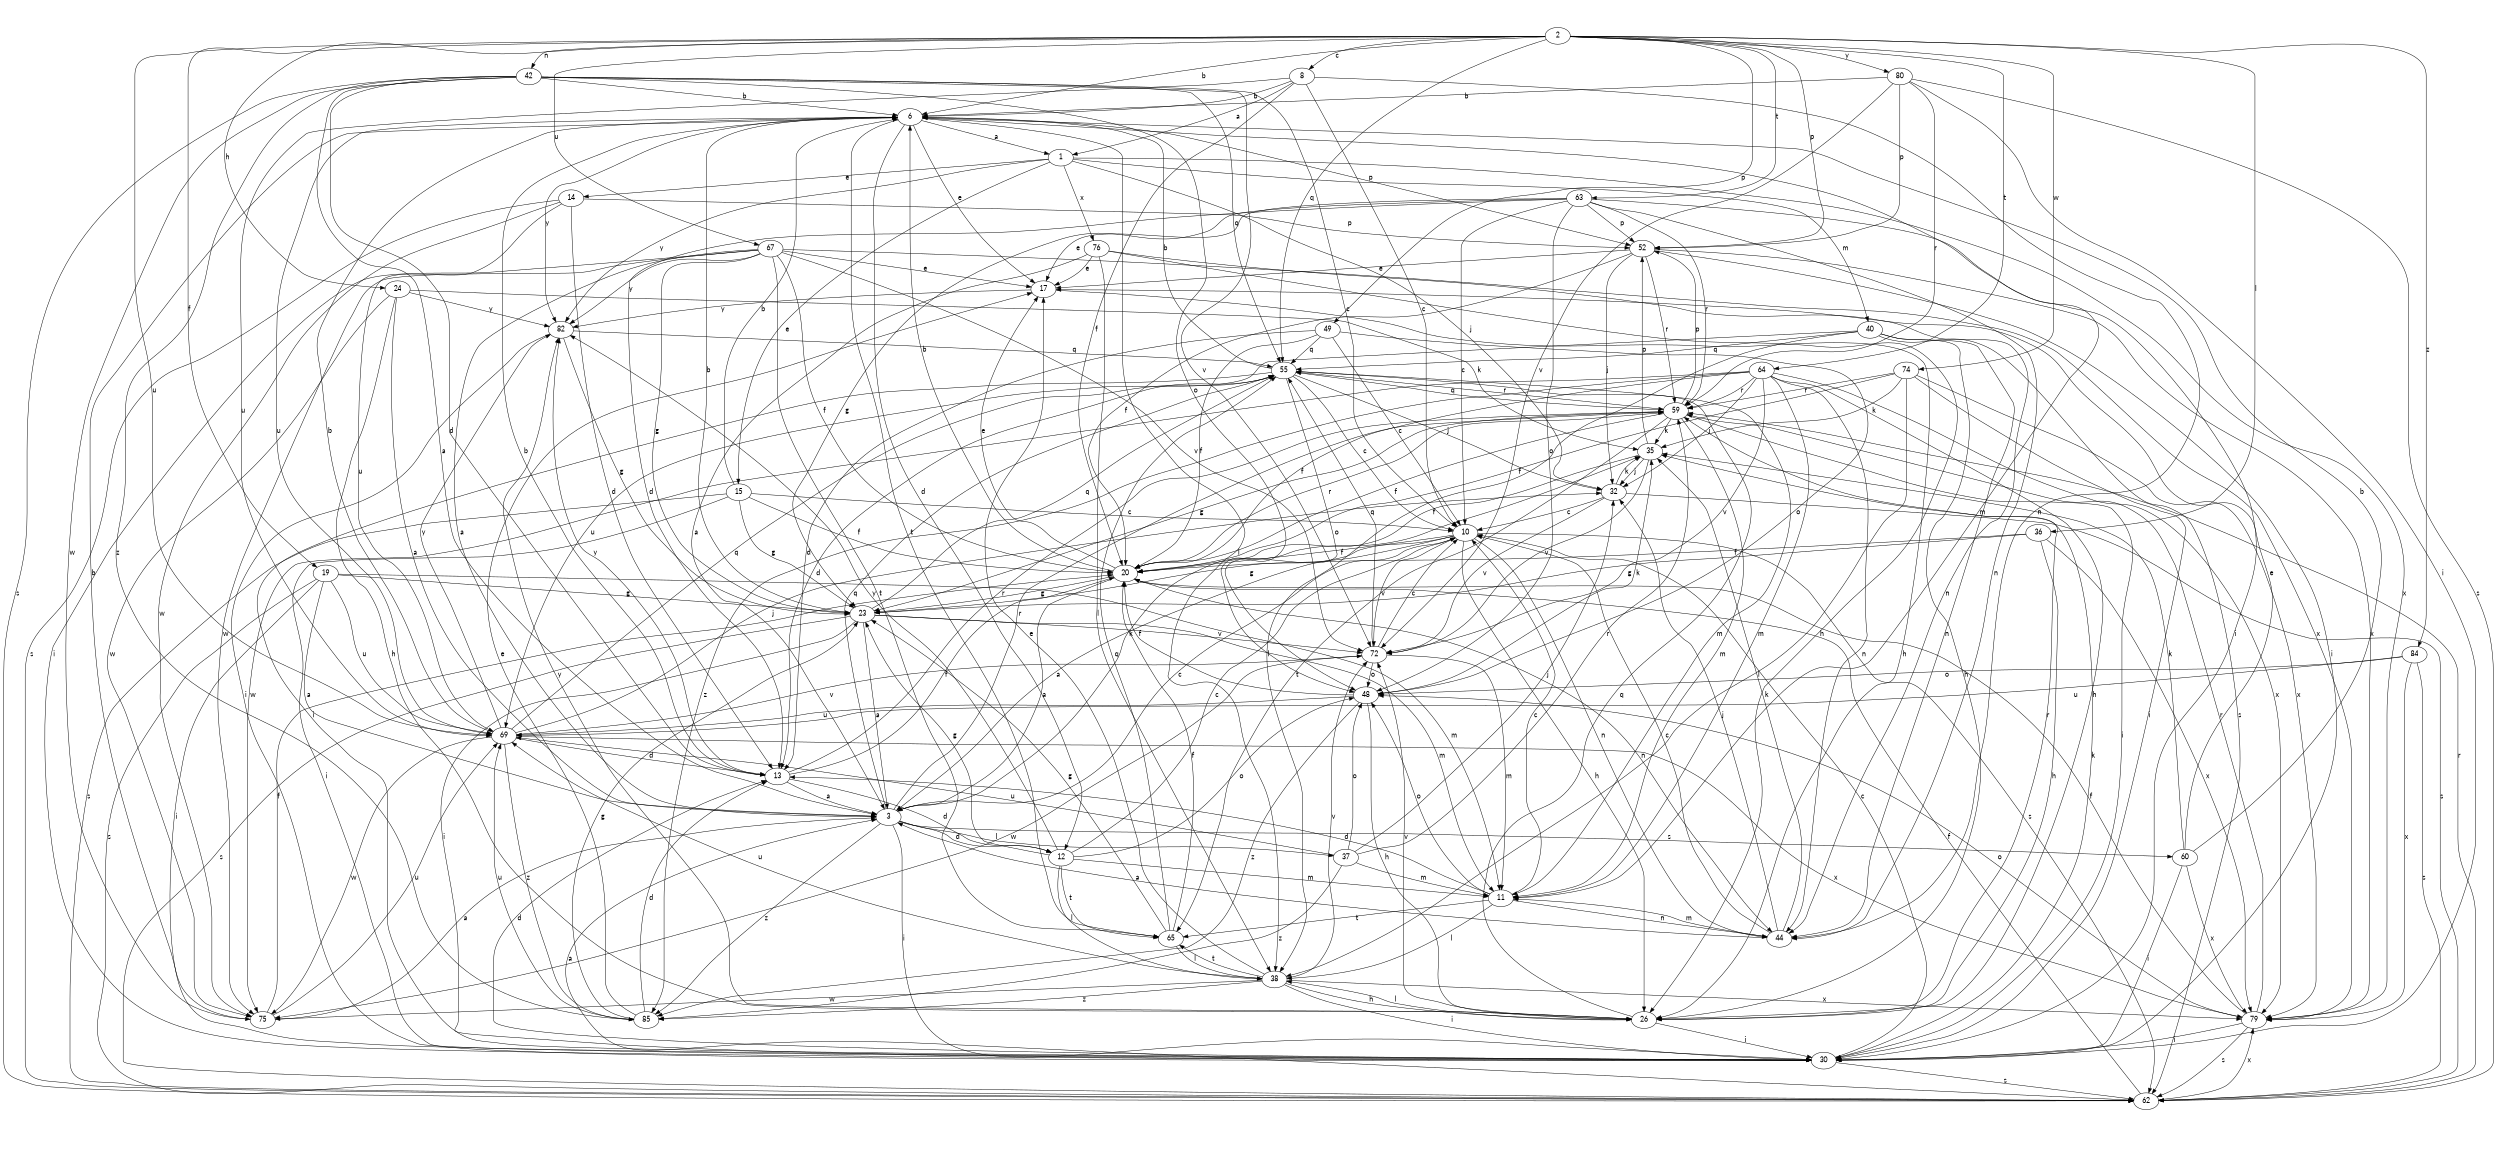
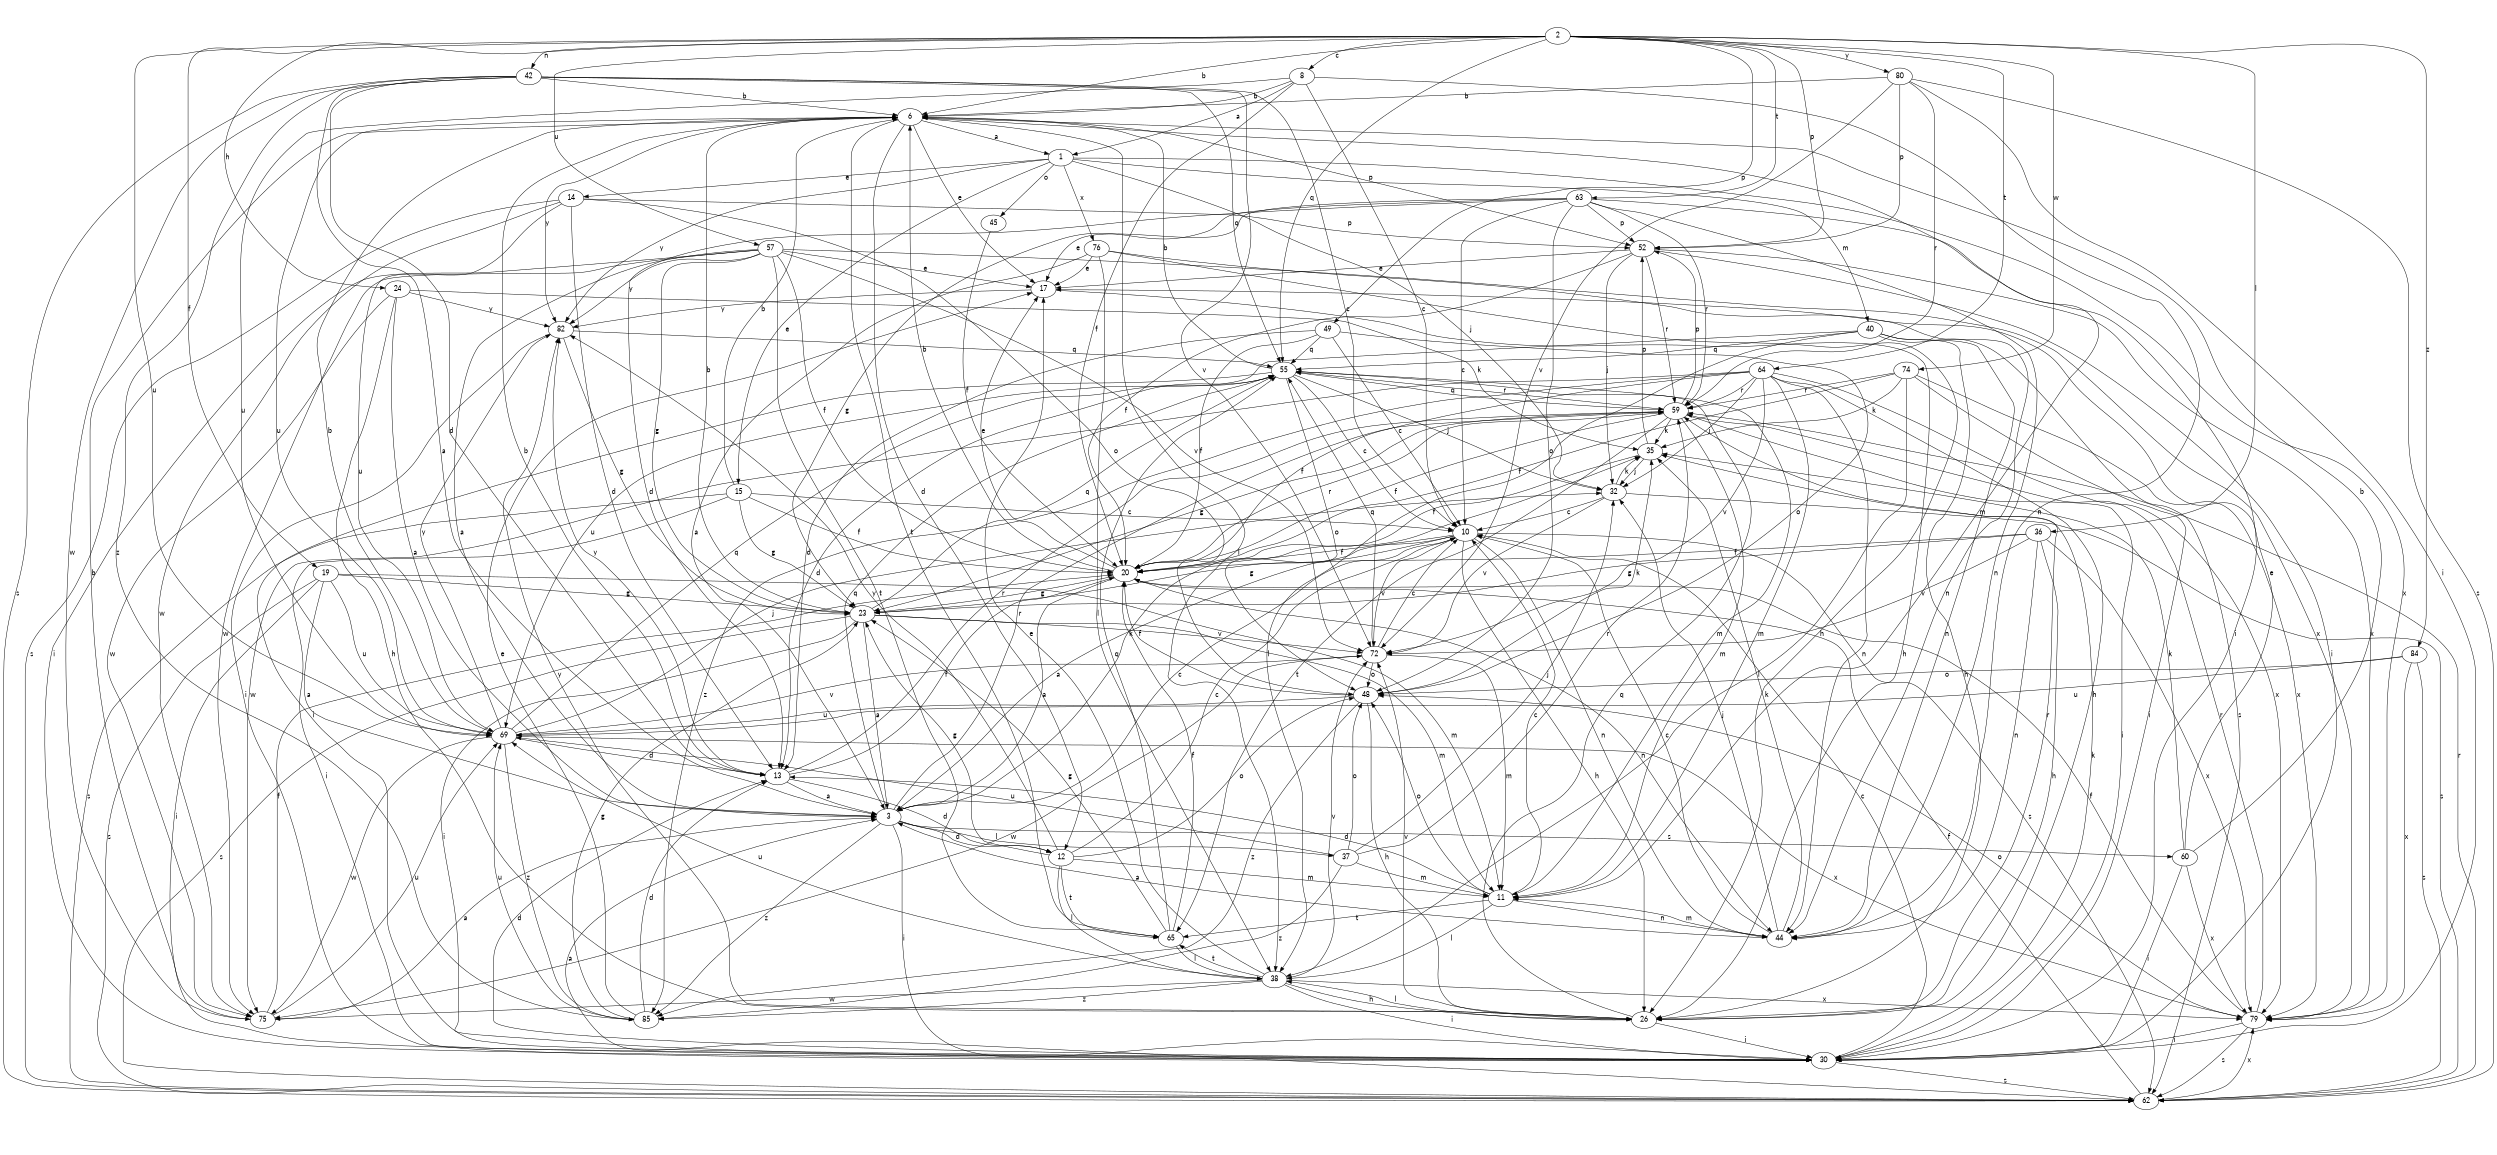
(1193, 177) -> (1037, 380)
none -> (994, 223)
(770, 249) -> (770, 249)
(1526, 562) -> (1769, 639)
none -> (1999, 807)
